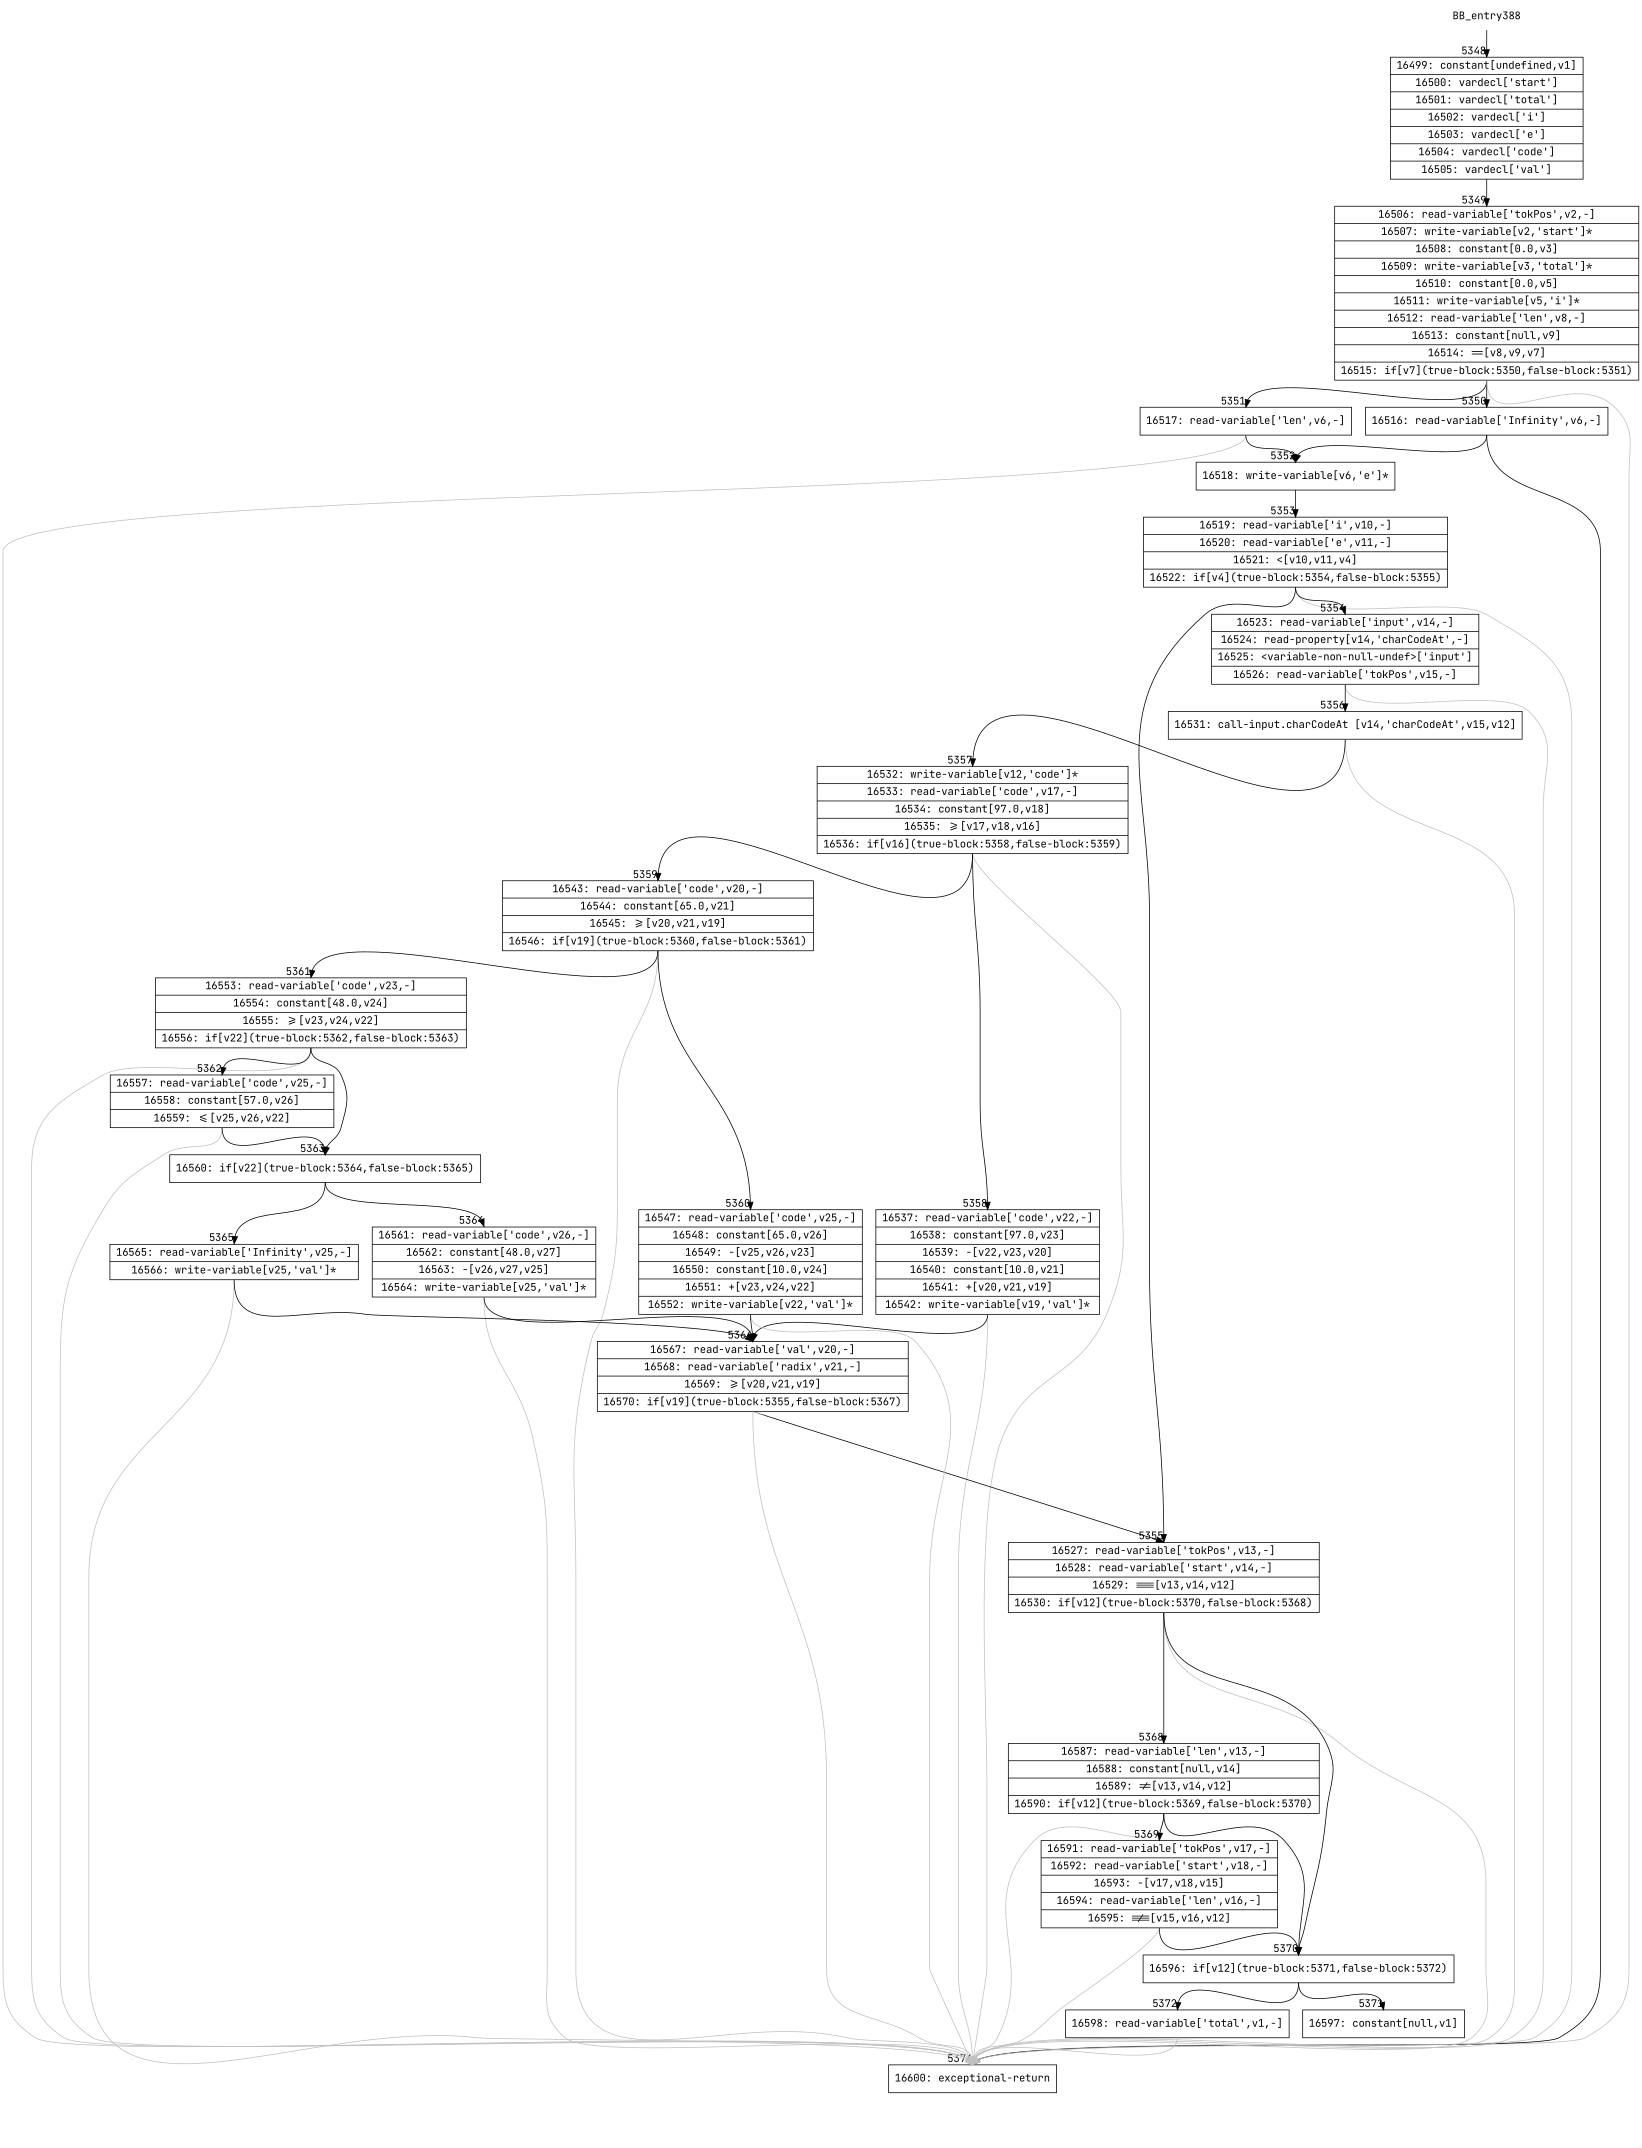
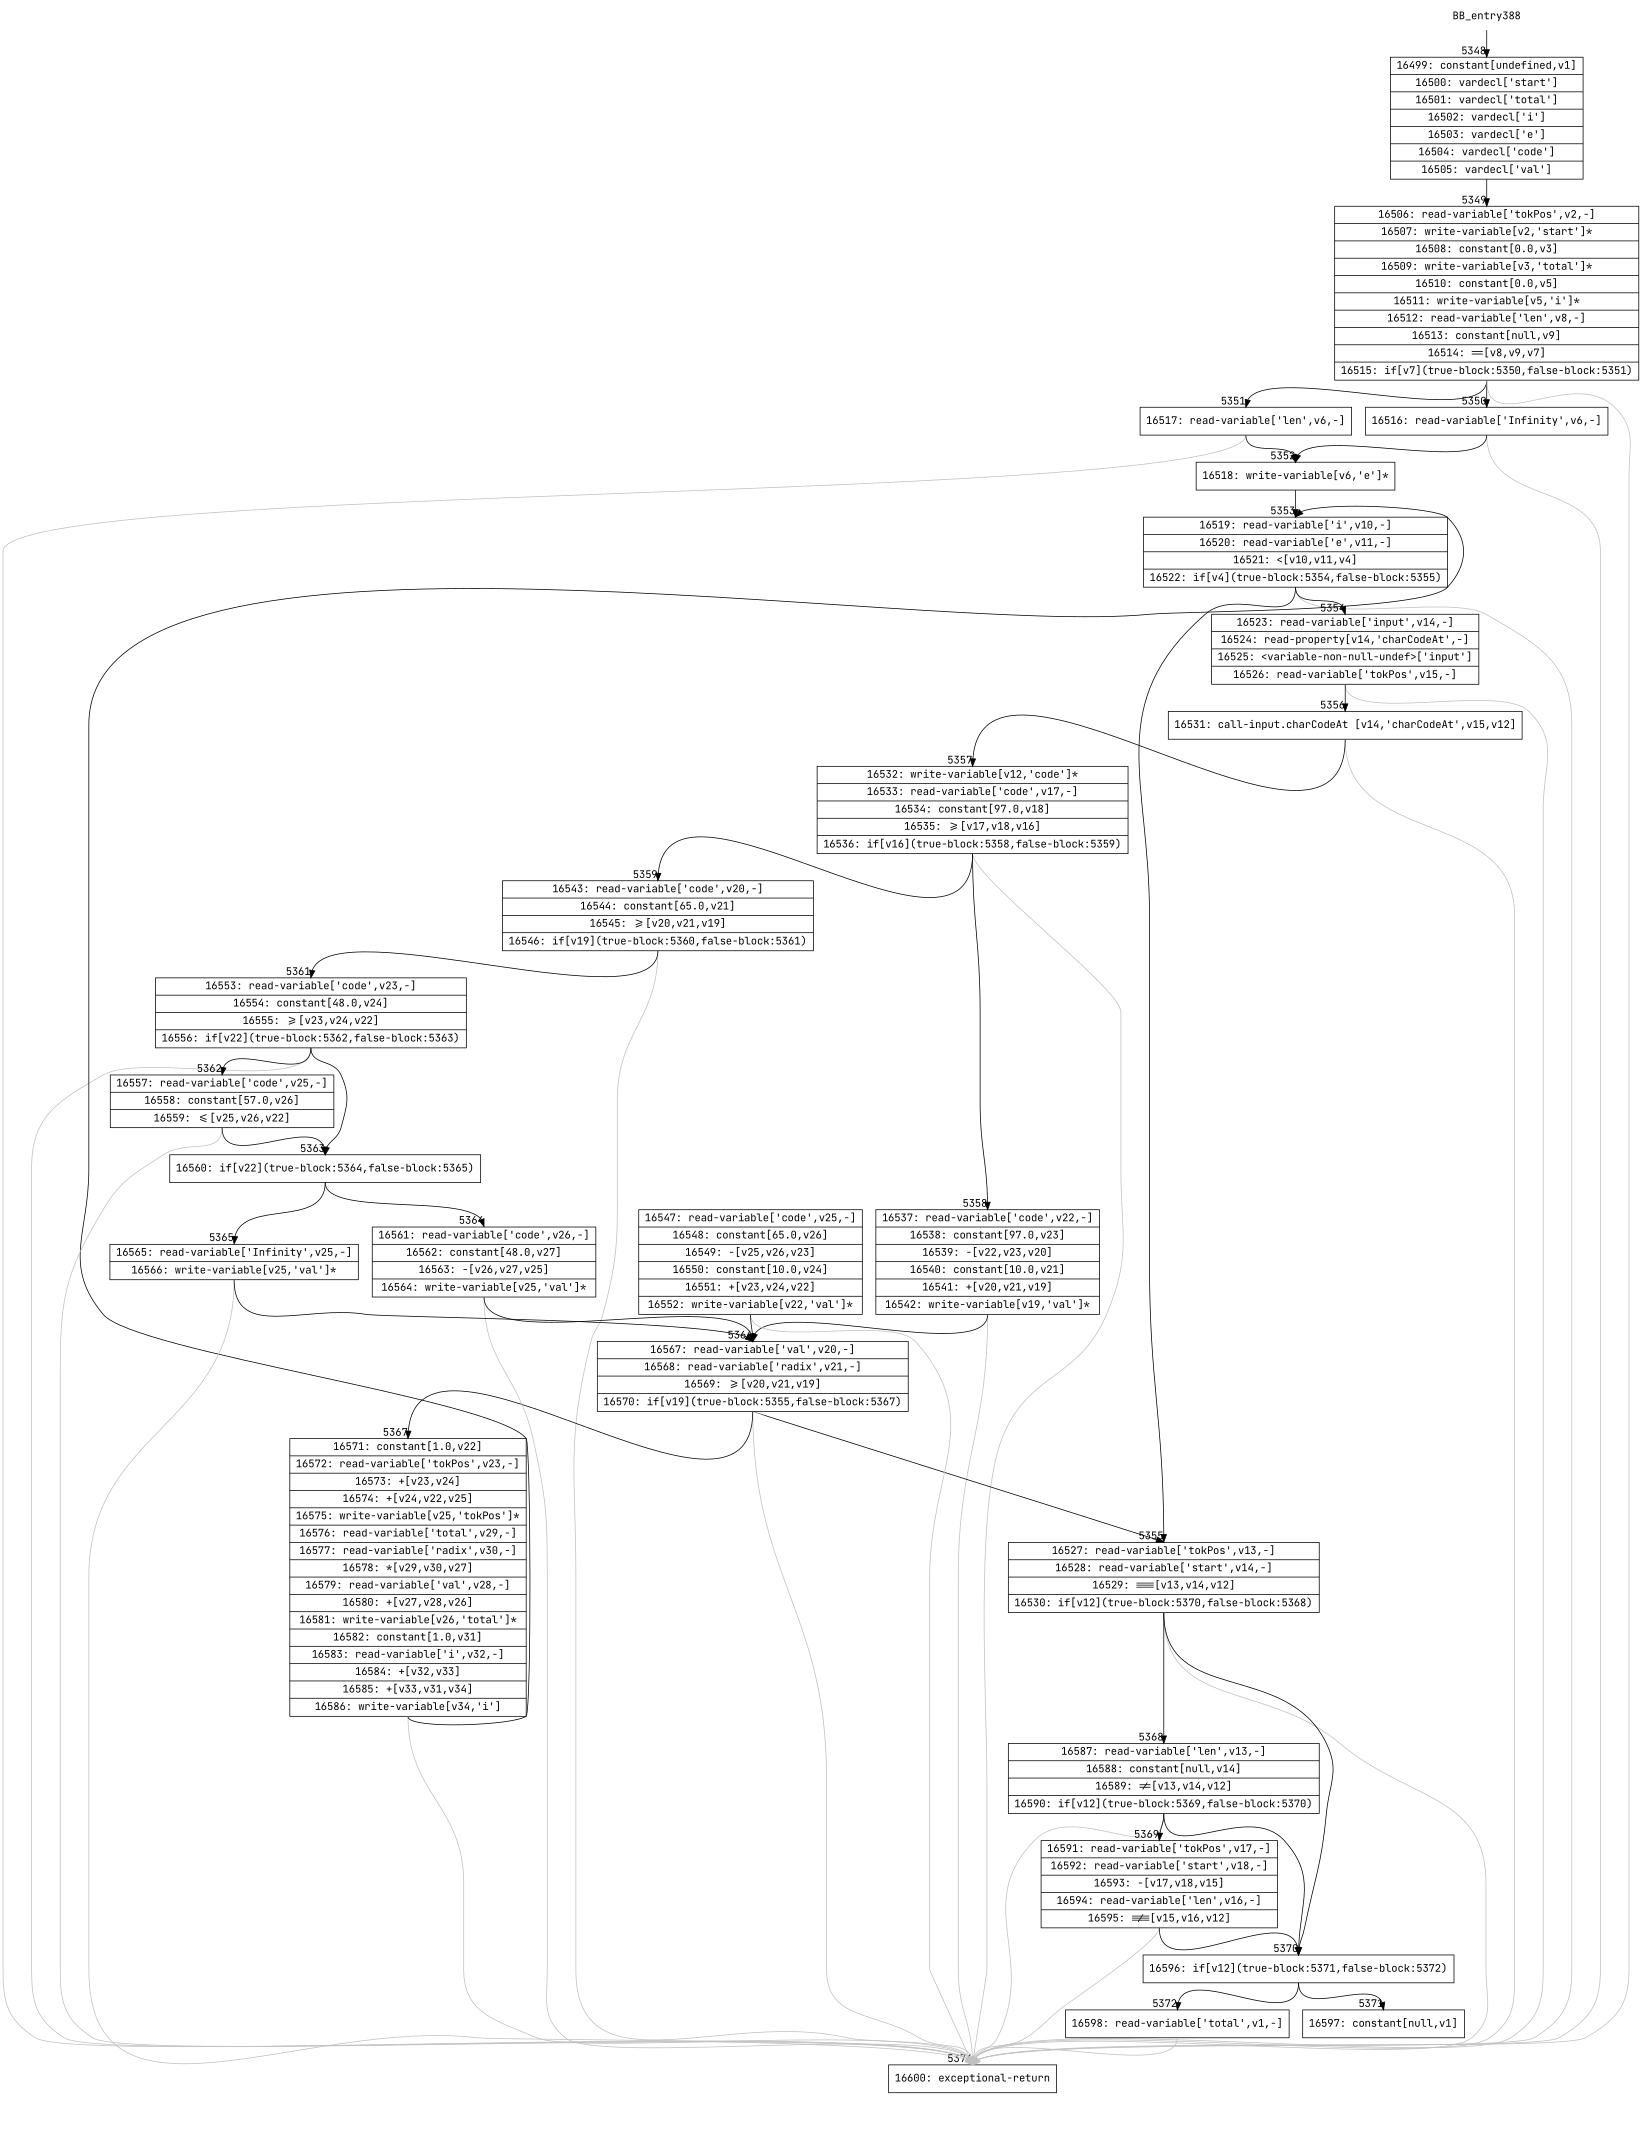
(702, 1077) -> none
(1600, 1507) -> (1600, 1507)
none -> (408, 1577)
